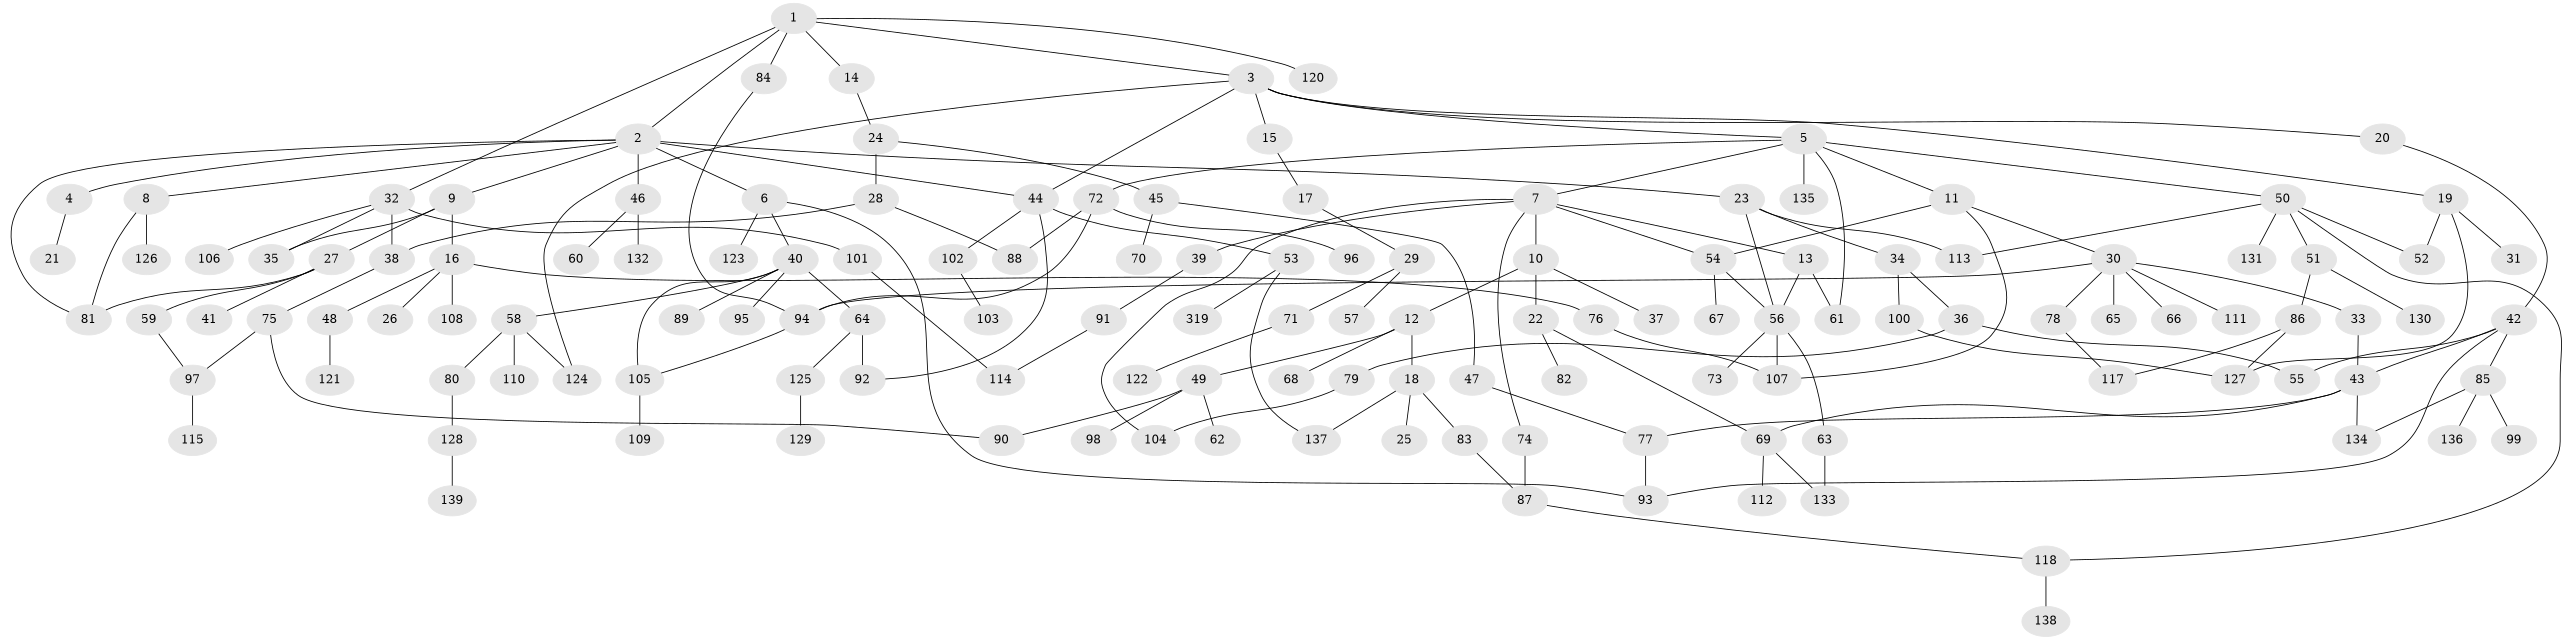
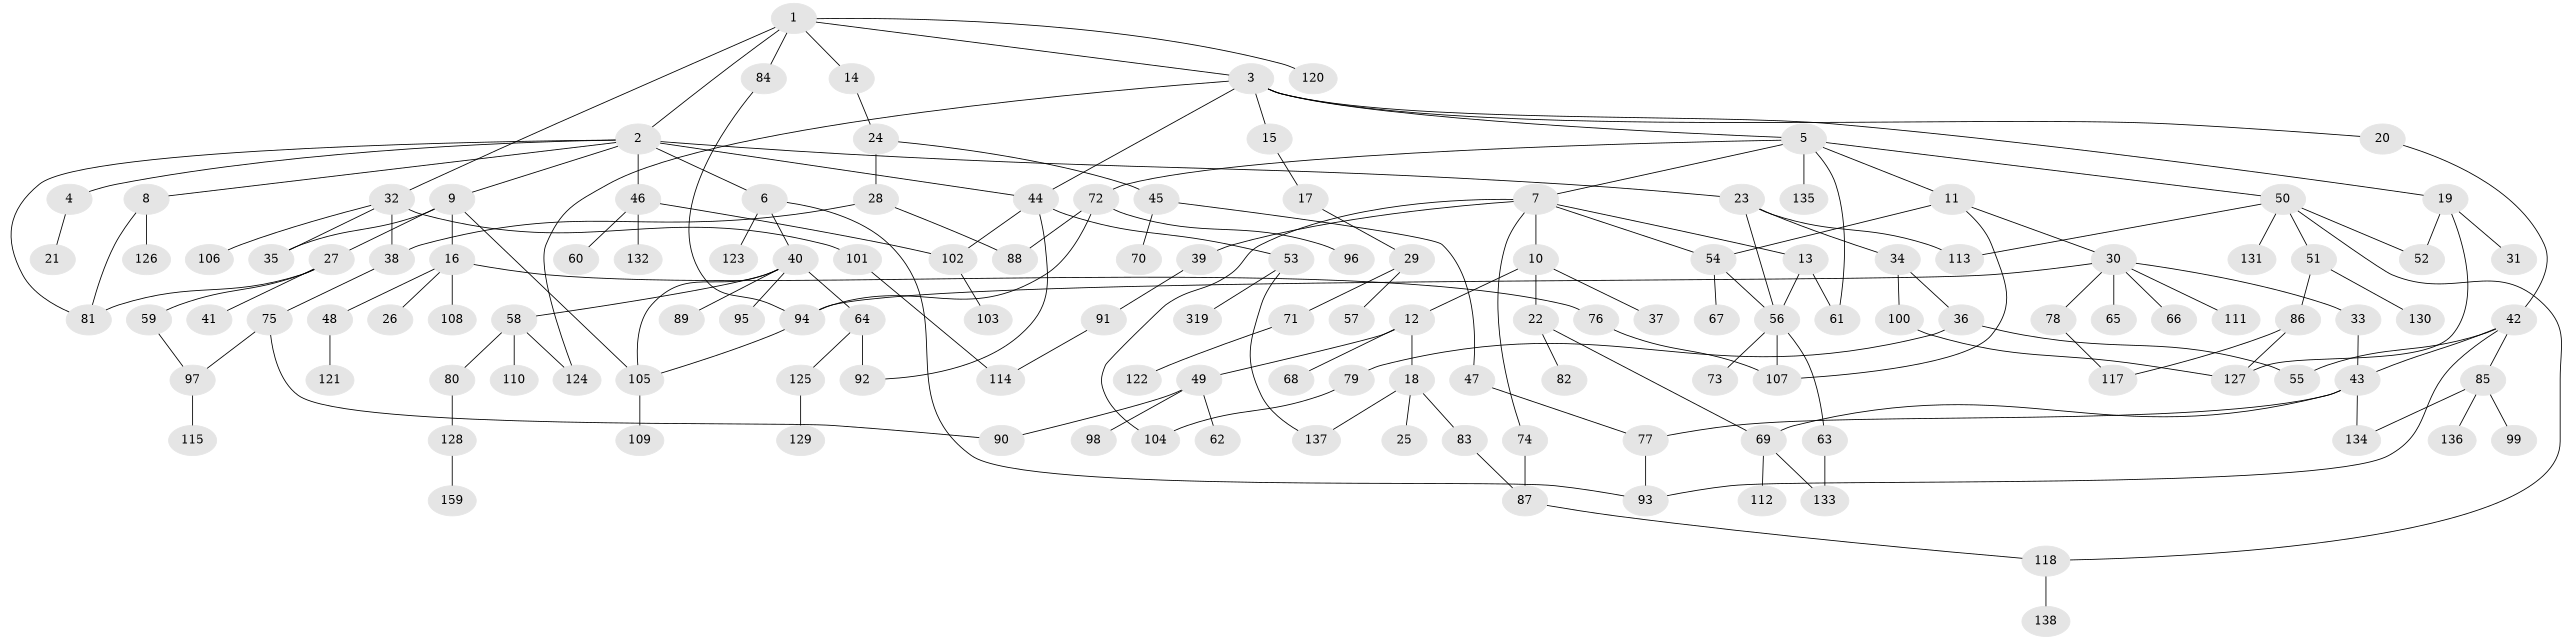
none -> (796, 227)
none -> (542, 286)
(452, 501) -> (452, 501)
